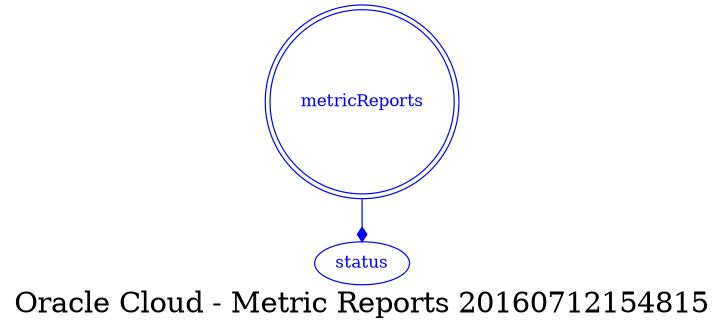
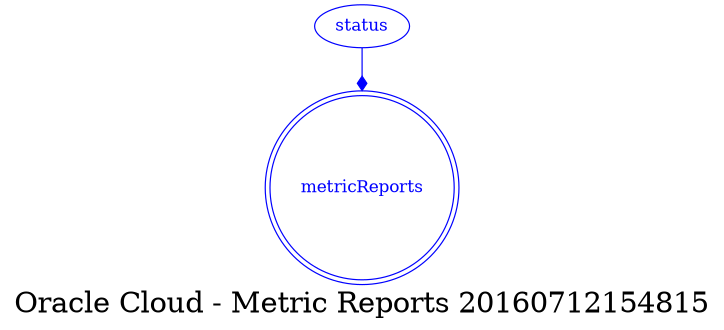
(362, 213) -> (362, 62)
